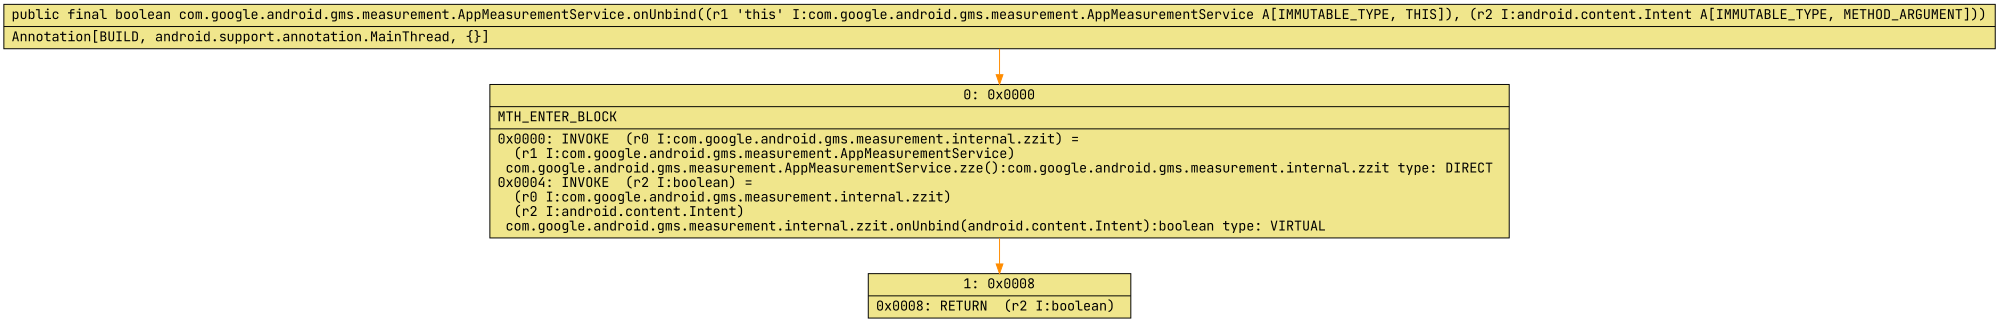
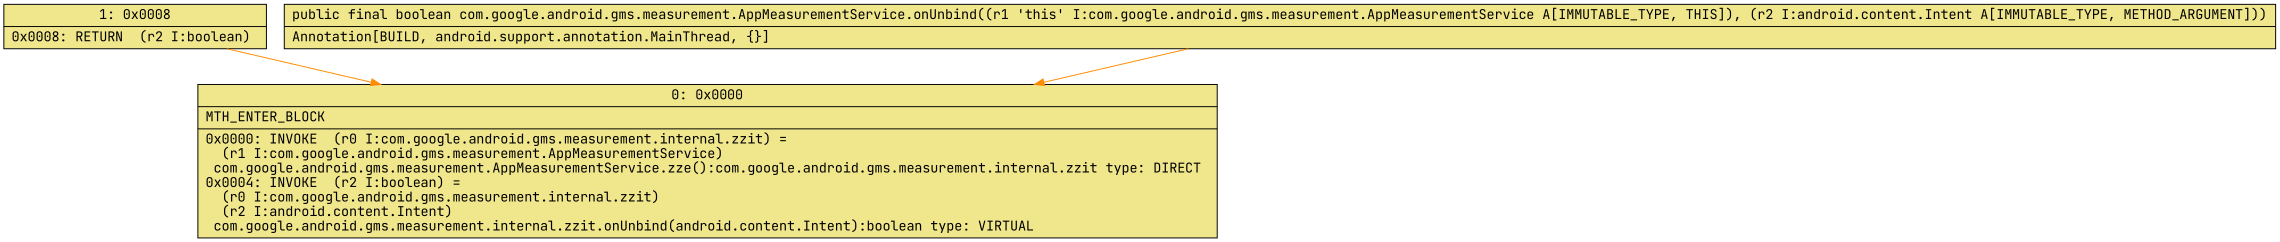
(1000, 251) -> (299, 65)
